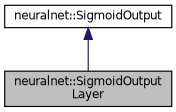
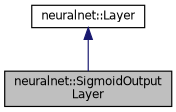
(88, 16) -> (88, 16)
